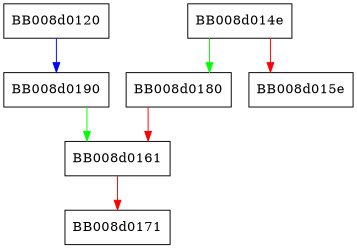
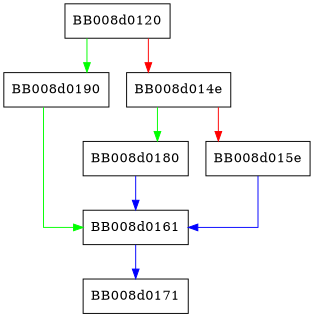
(56, 51) -> (87, 51)
none -> (148, 51)
(148, 119) -> (136, 188)
(118, 188) -> (136, 257)
none -> (254, 227)
